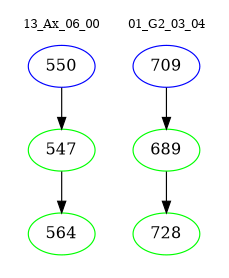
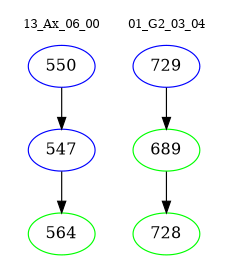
(166, 66) -> (166, 66)
(62, 150) -> (62, 150)
